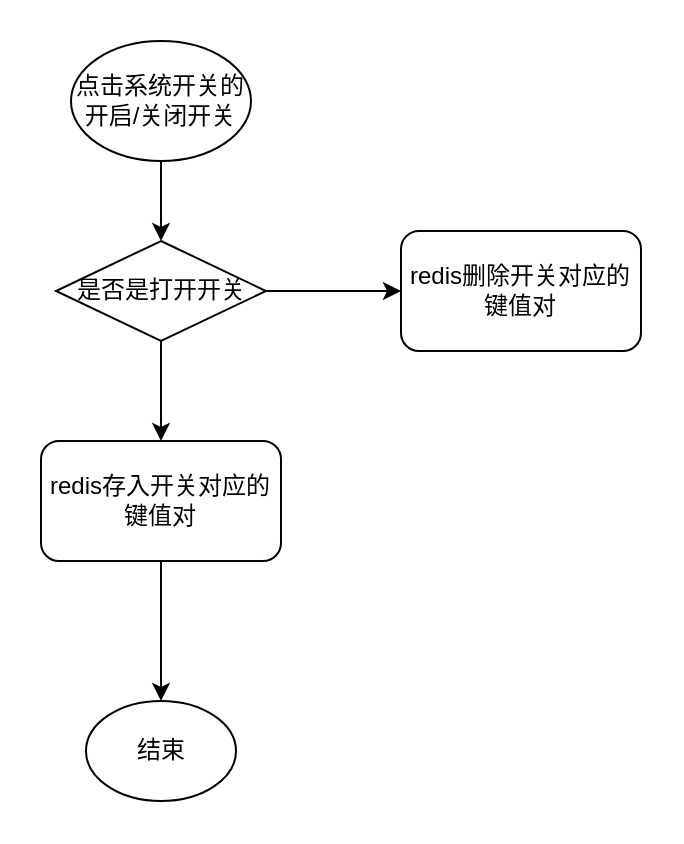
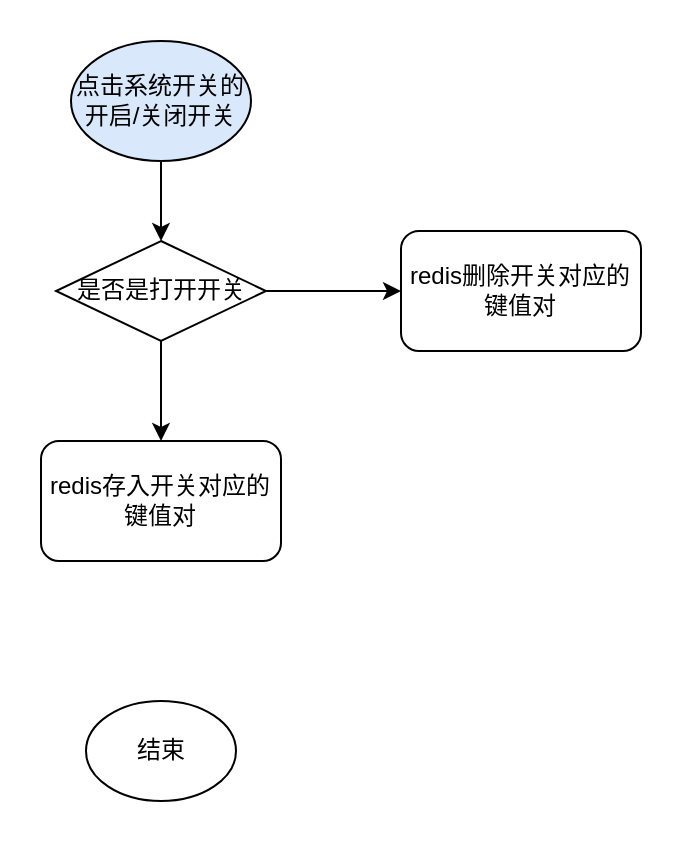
(161, 101) -> (161, 101)
(161, 624) -> none
